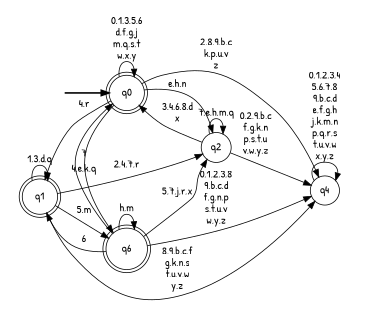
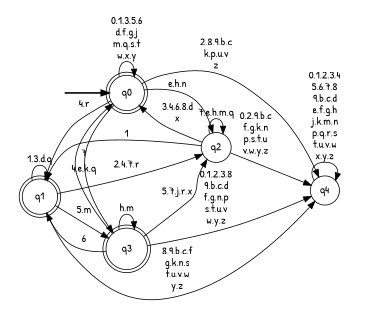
none -> (119, 140)
(127, 249) -> (127, 249)
